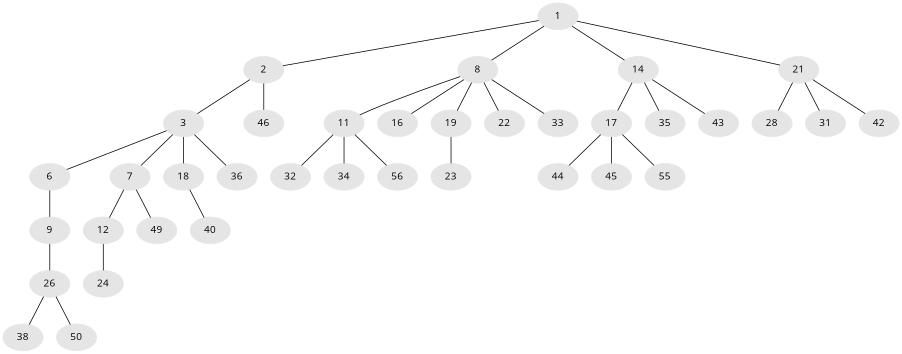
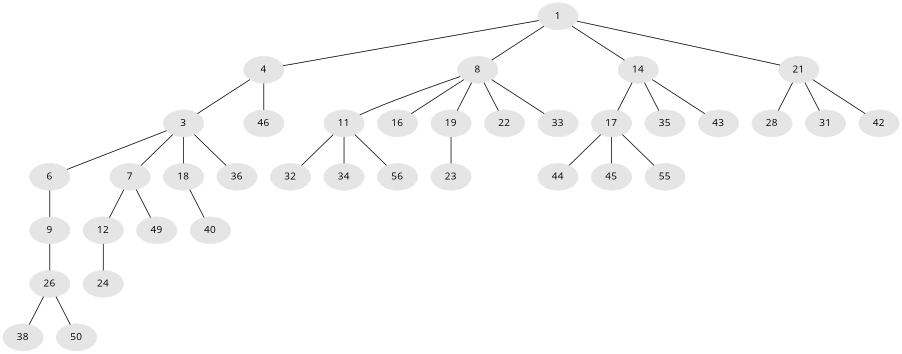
(264, 70) -> (264, 70)
